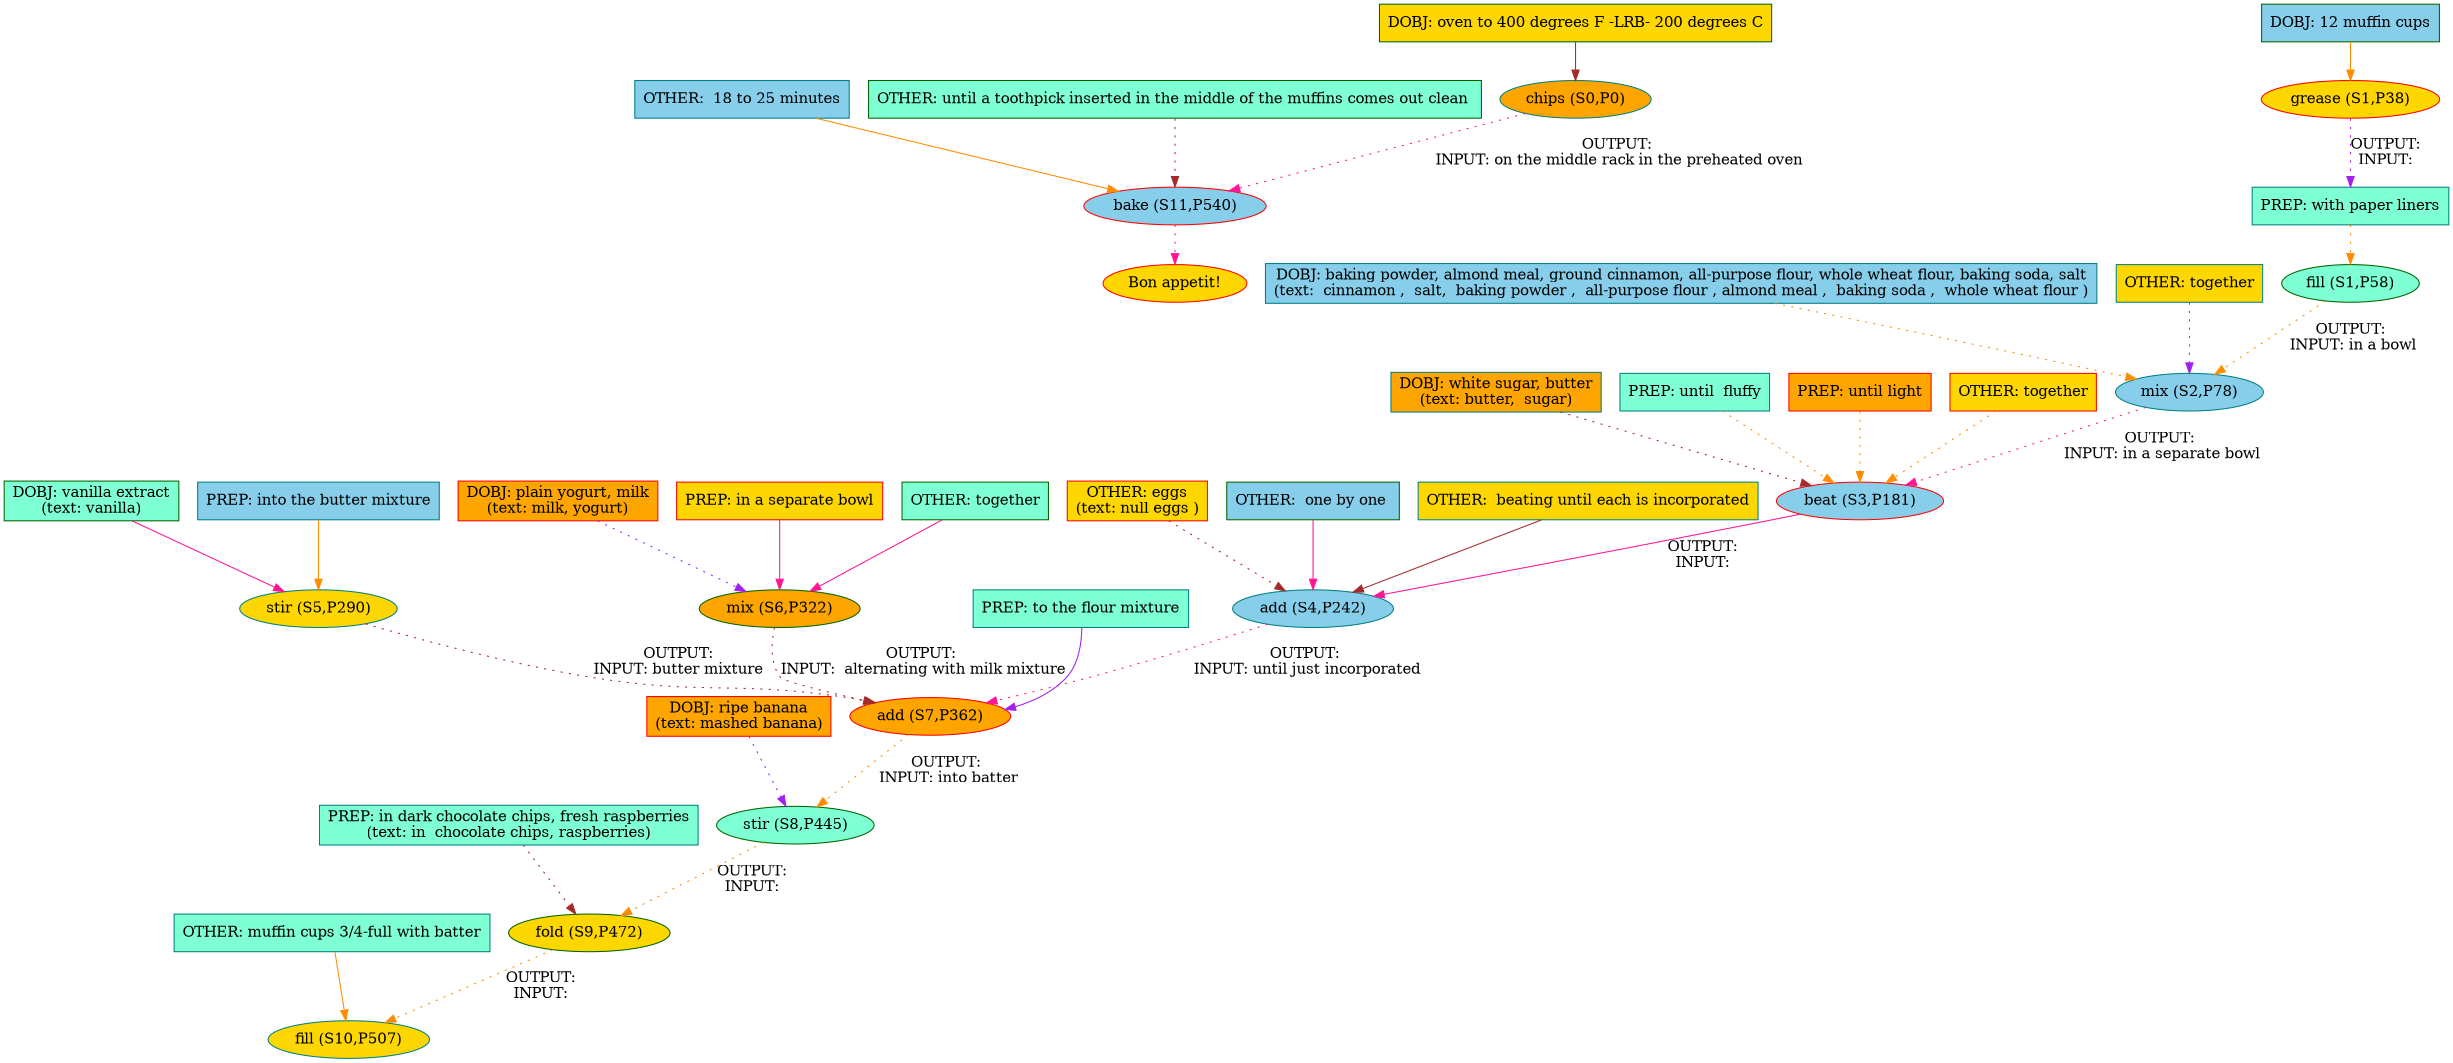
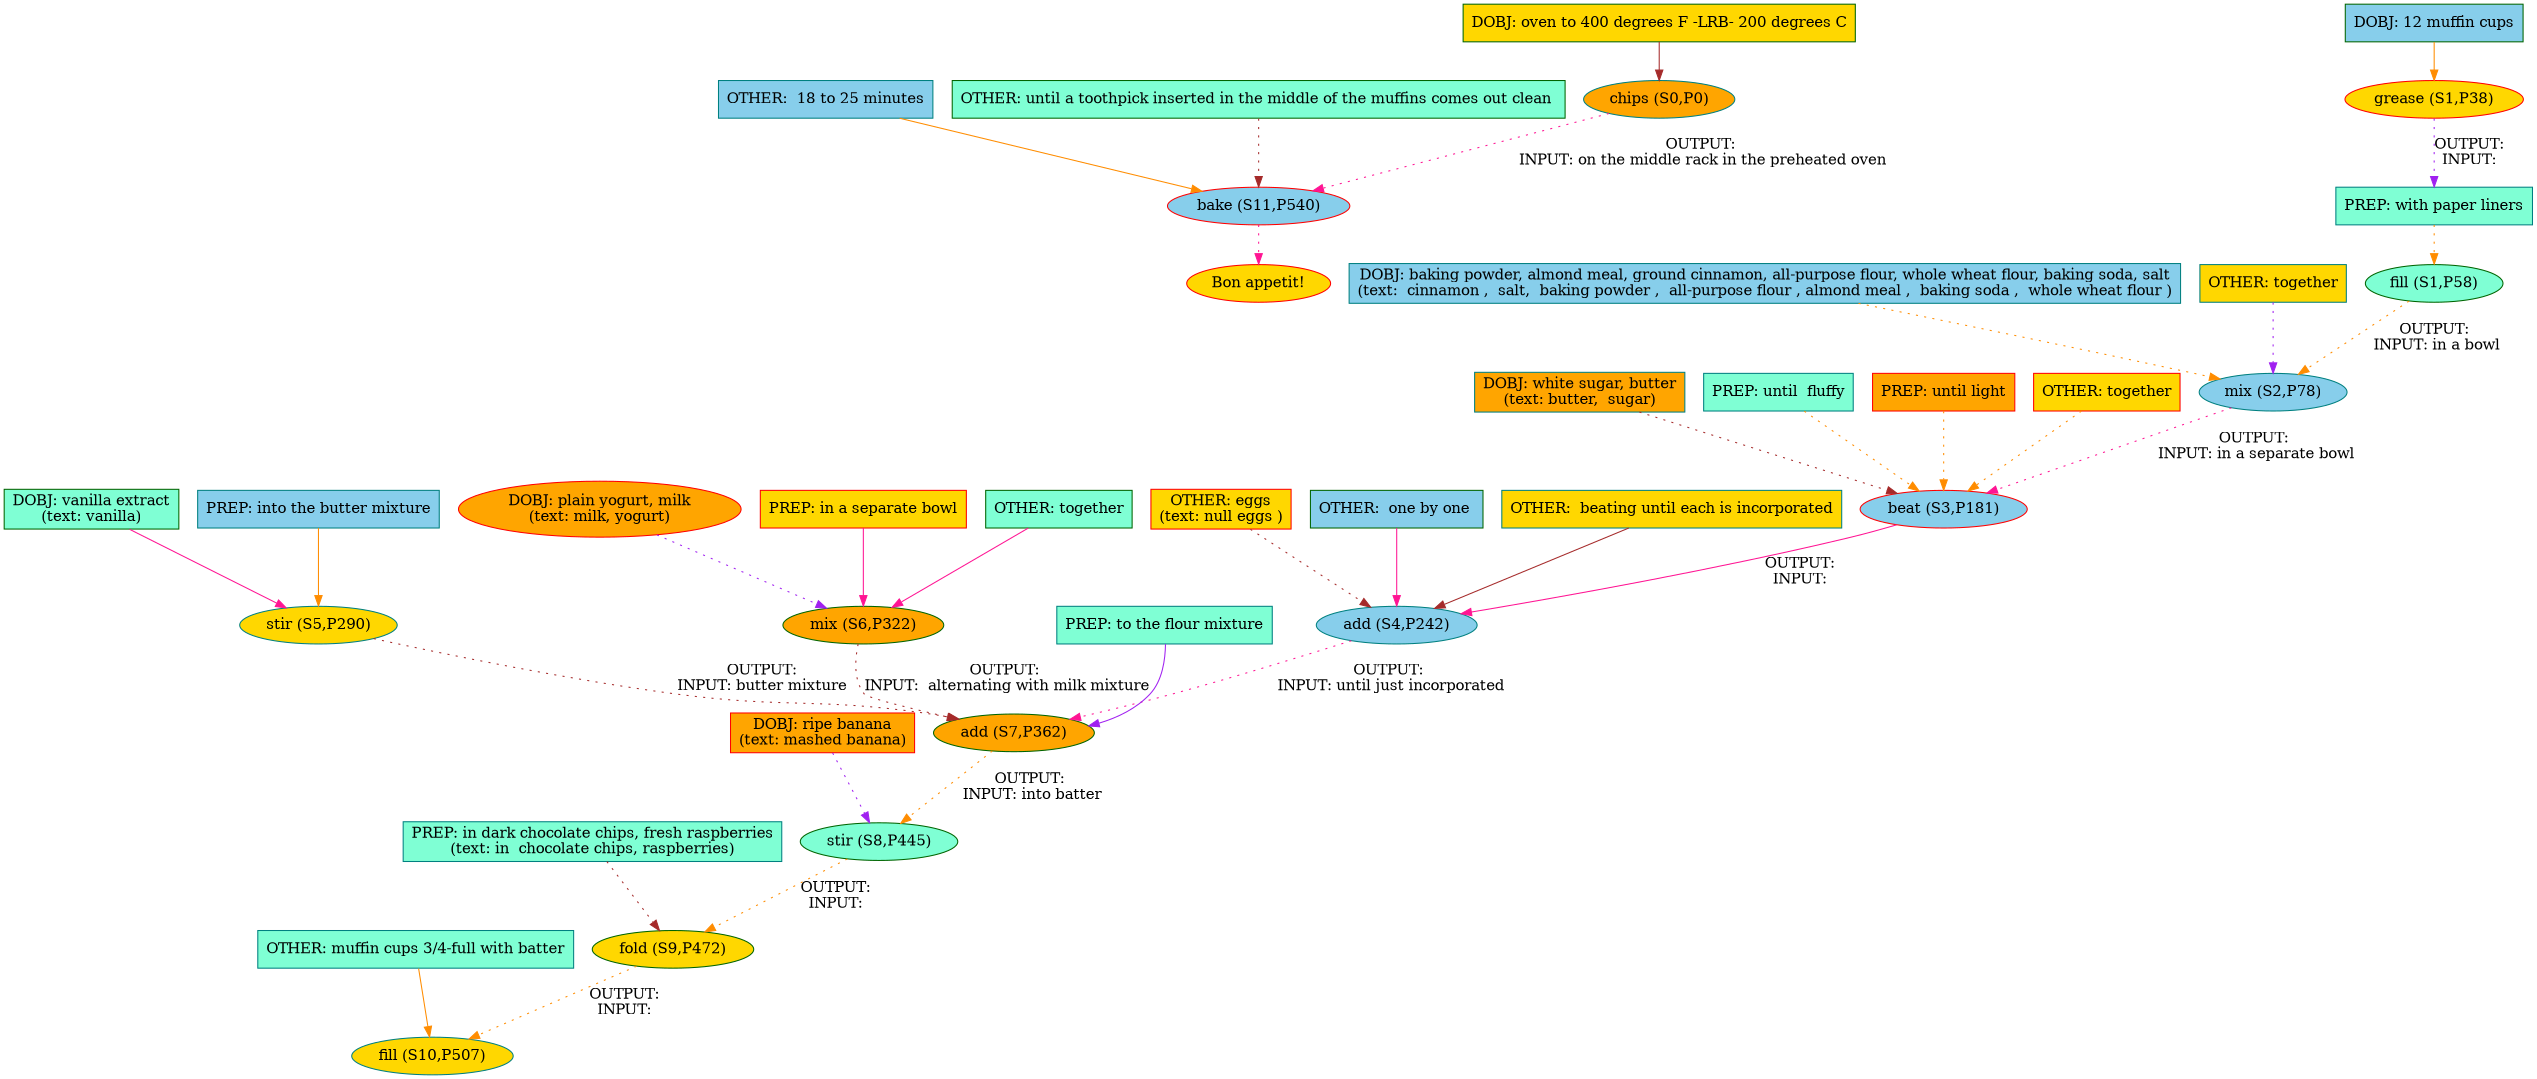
(558, 501) -> (600, 509)
(930, 716) -> (1014, 733)
